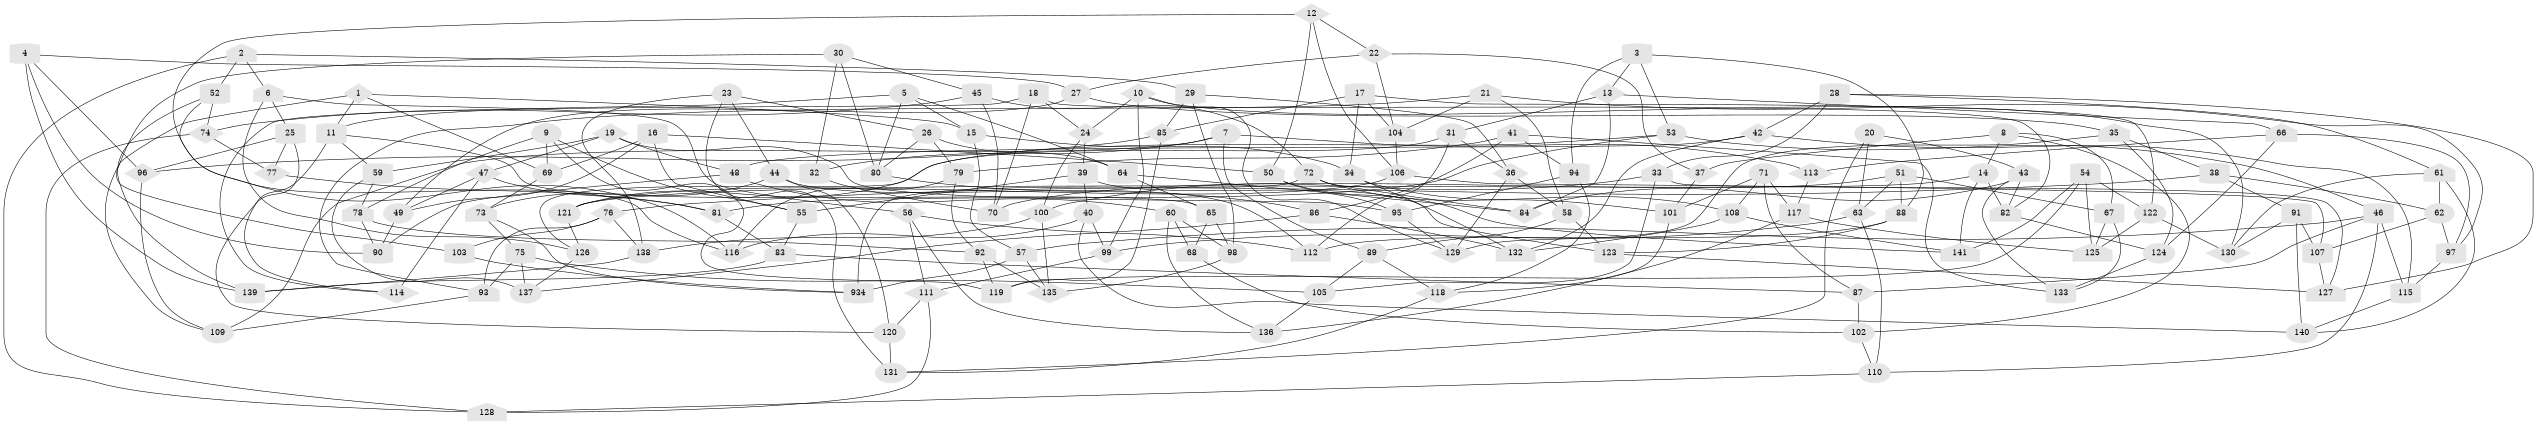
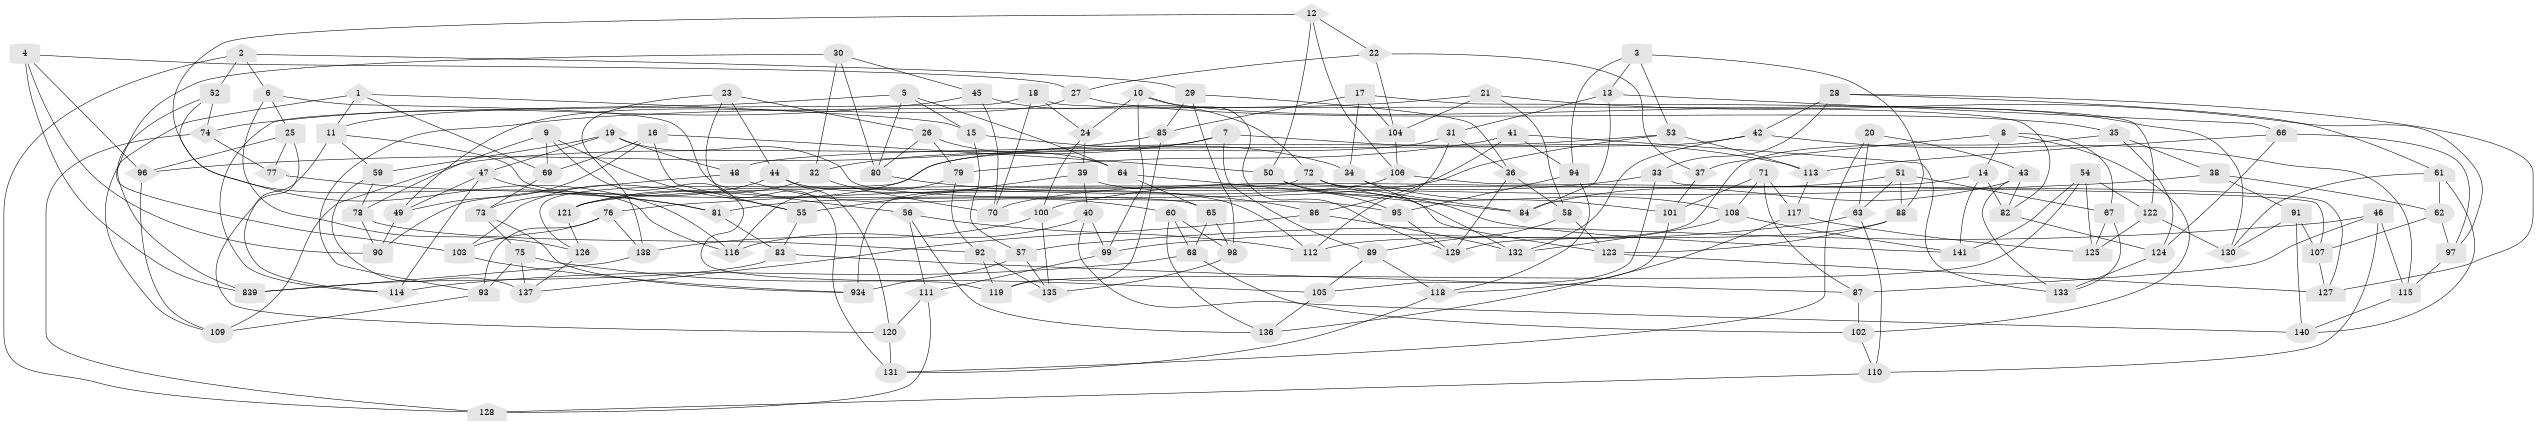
(1891, 149) -> (1743, 152)
none -> (629, 185)
none -> (794, 274)
(250, 293) -> (250, 293)
